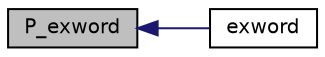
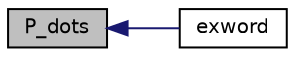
(73, 28) -> (58, 28)
